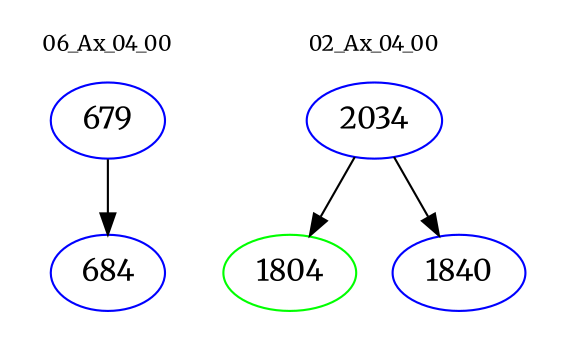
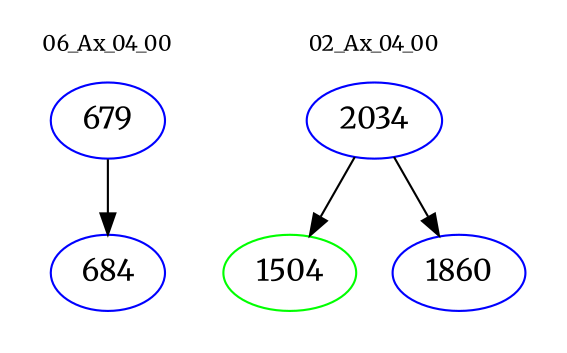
(290, 273) -> (290, 273)
(459, 273) -> (459, 273)
